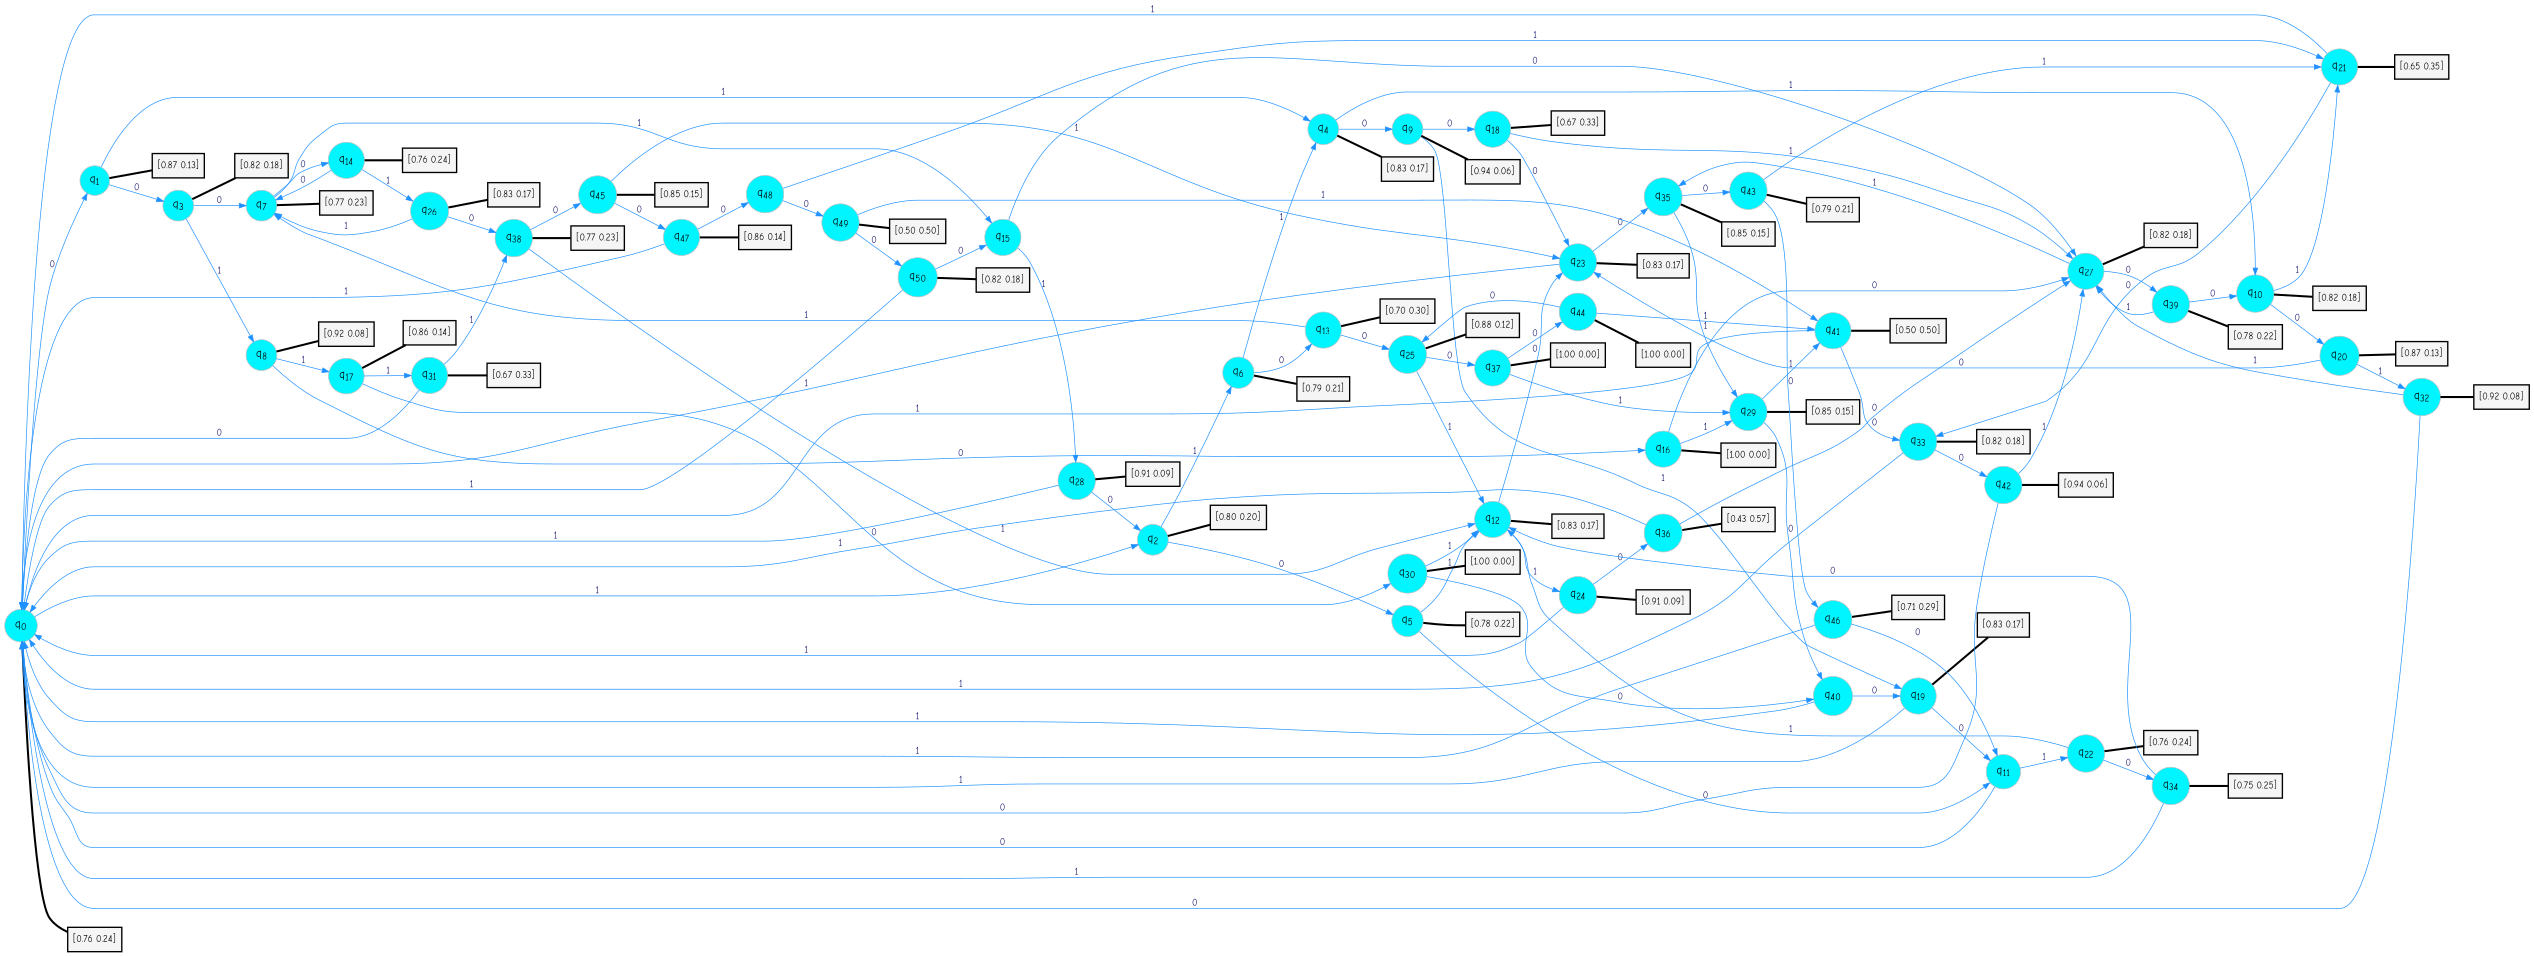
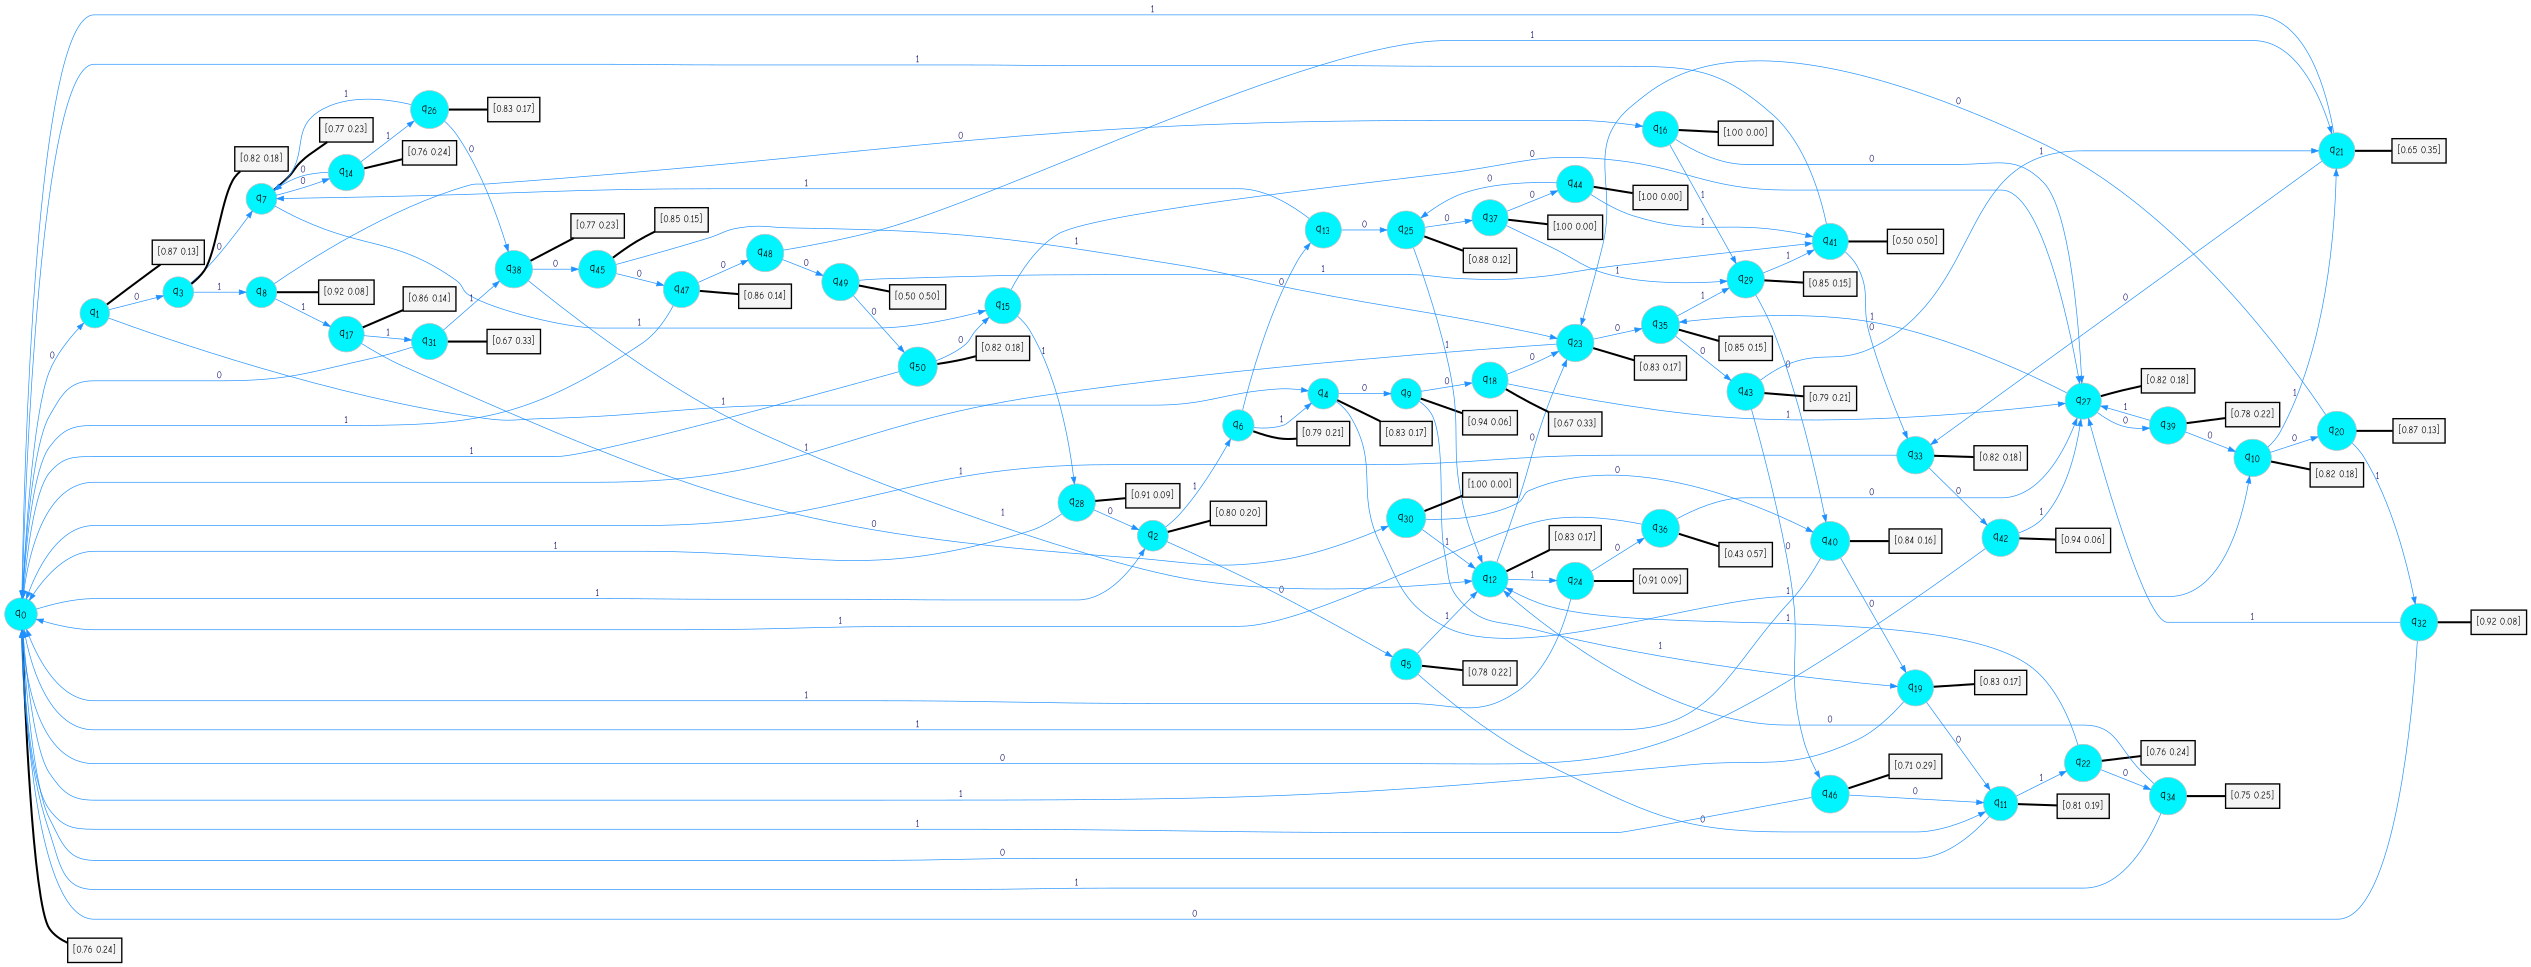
(1407, 311) -> none
none -> (1915, 541)
none -> (2083, 806)
